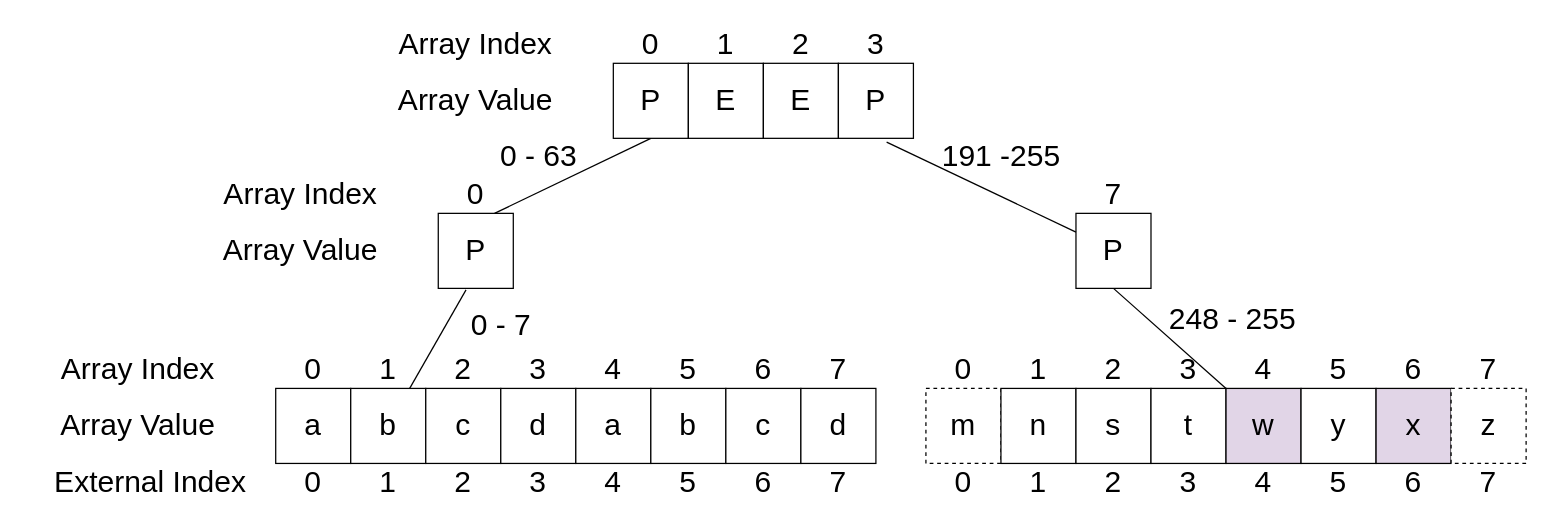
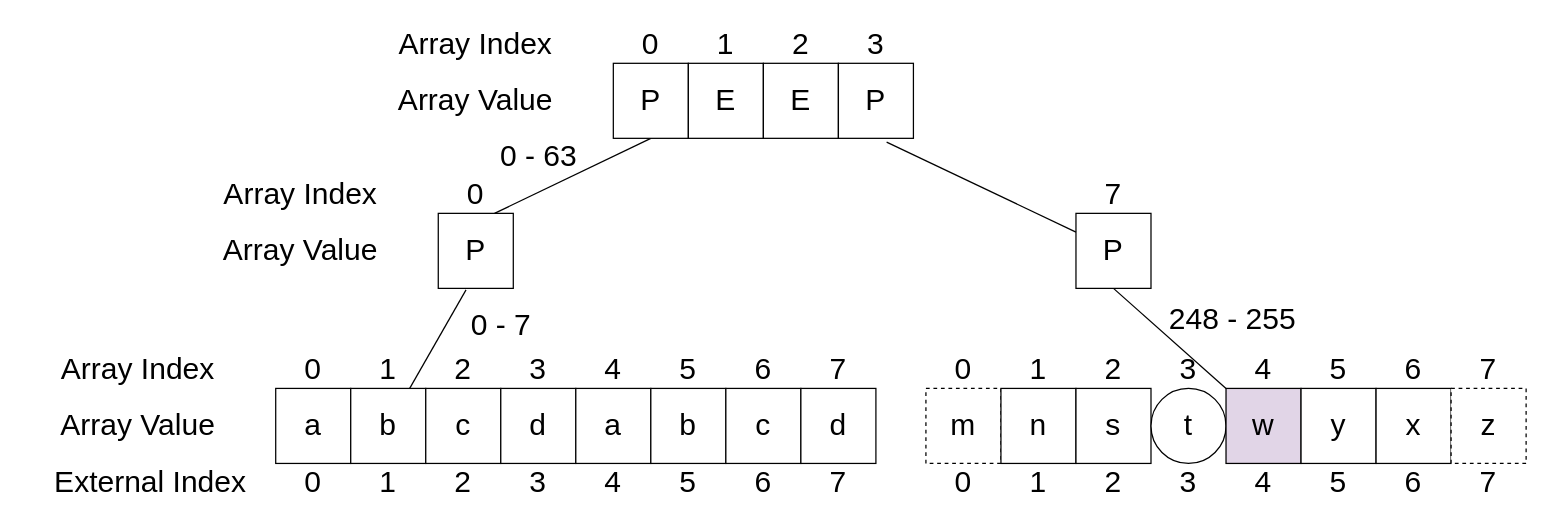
(1001, 157) -> none
(1188, 426) -> (1188, 426)
(1413, 426) -> (1413, 426)
